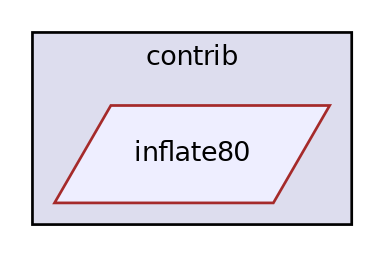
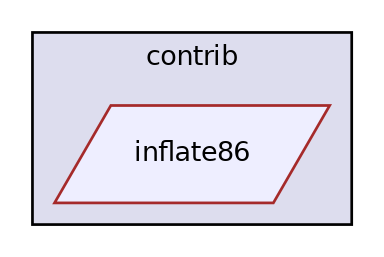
(192, 154) -> (192, 154)
